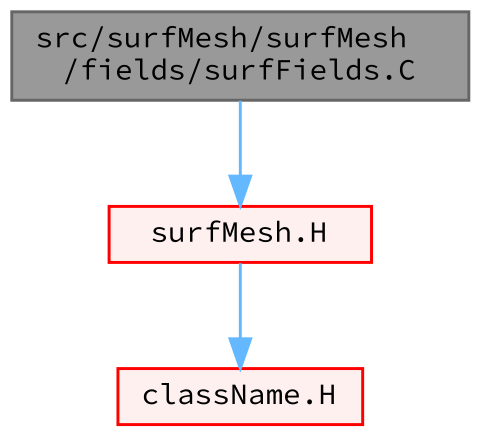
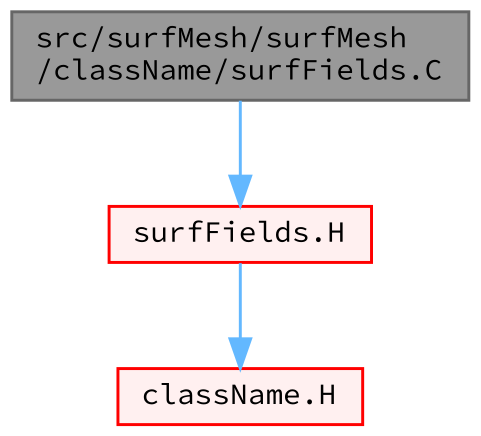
(240, 56) -> (240, 56)
(240, 234) -> (240, 234)
